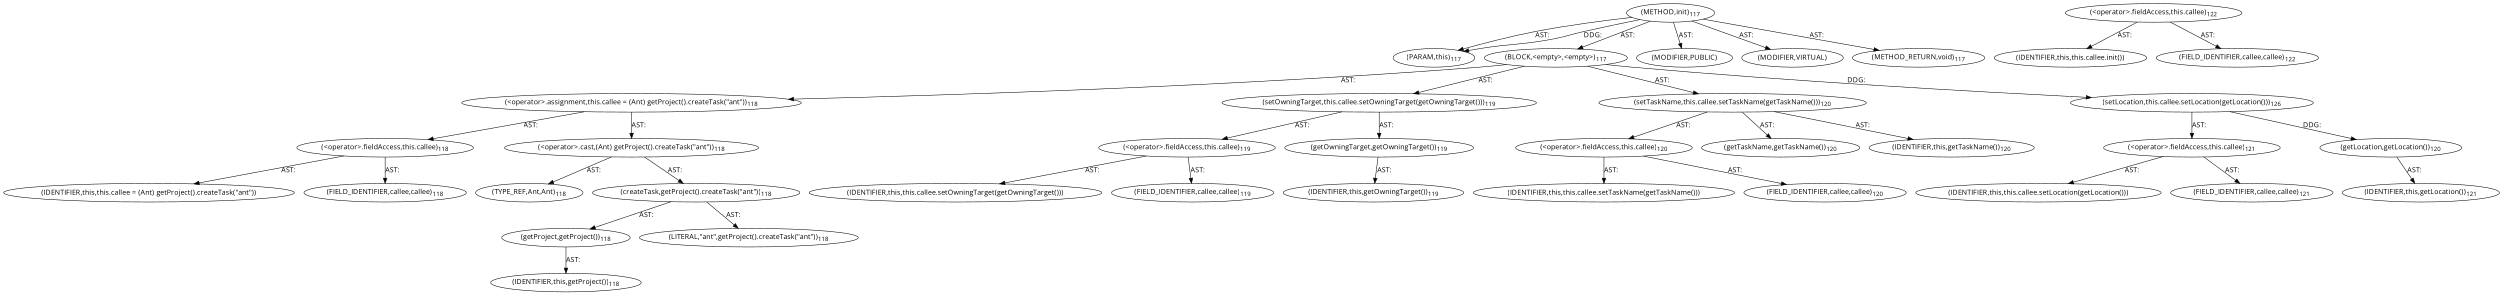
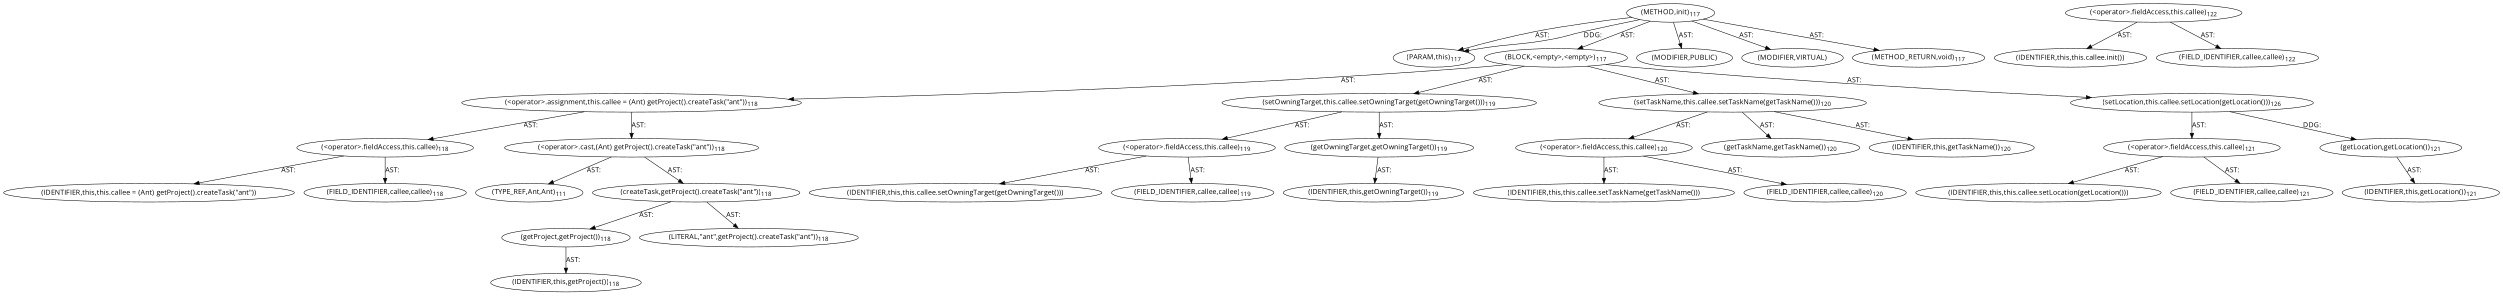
(1858, 80) -> (1856, 80)
(2436, 147) -> (2436, 147)
(561, 192) -> (561, 192)
